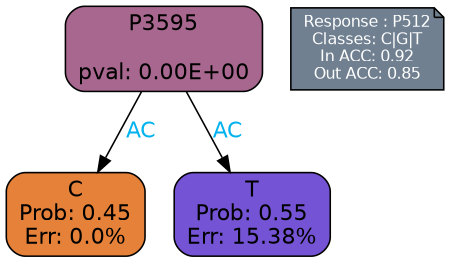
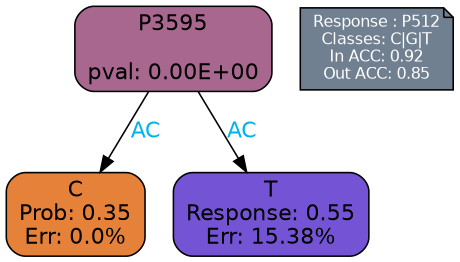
(76, 214) -> (76, 214)
(252, 214) -> (271, 214)
